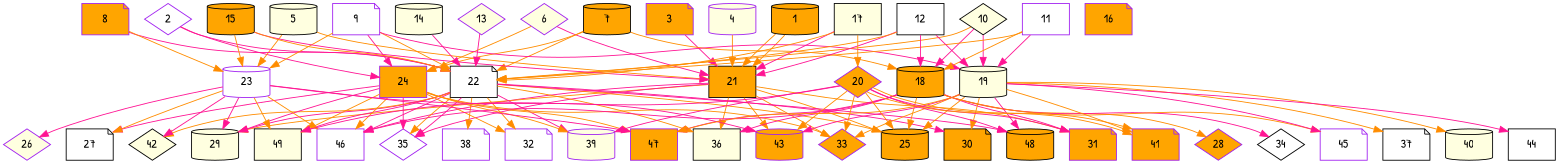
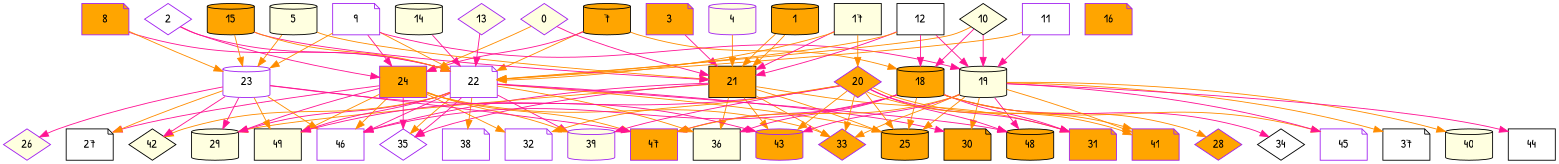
(544, 19) -> (544, 19)
(989, 48) -> none
(521, 49) -> (521, 49)
(474, 82) -> (474, 82)
(498, 110) -> (700, 105)
